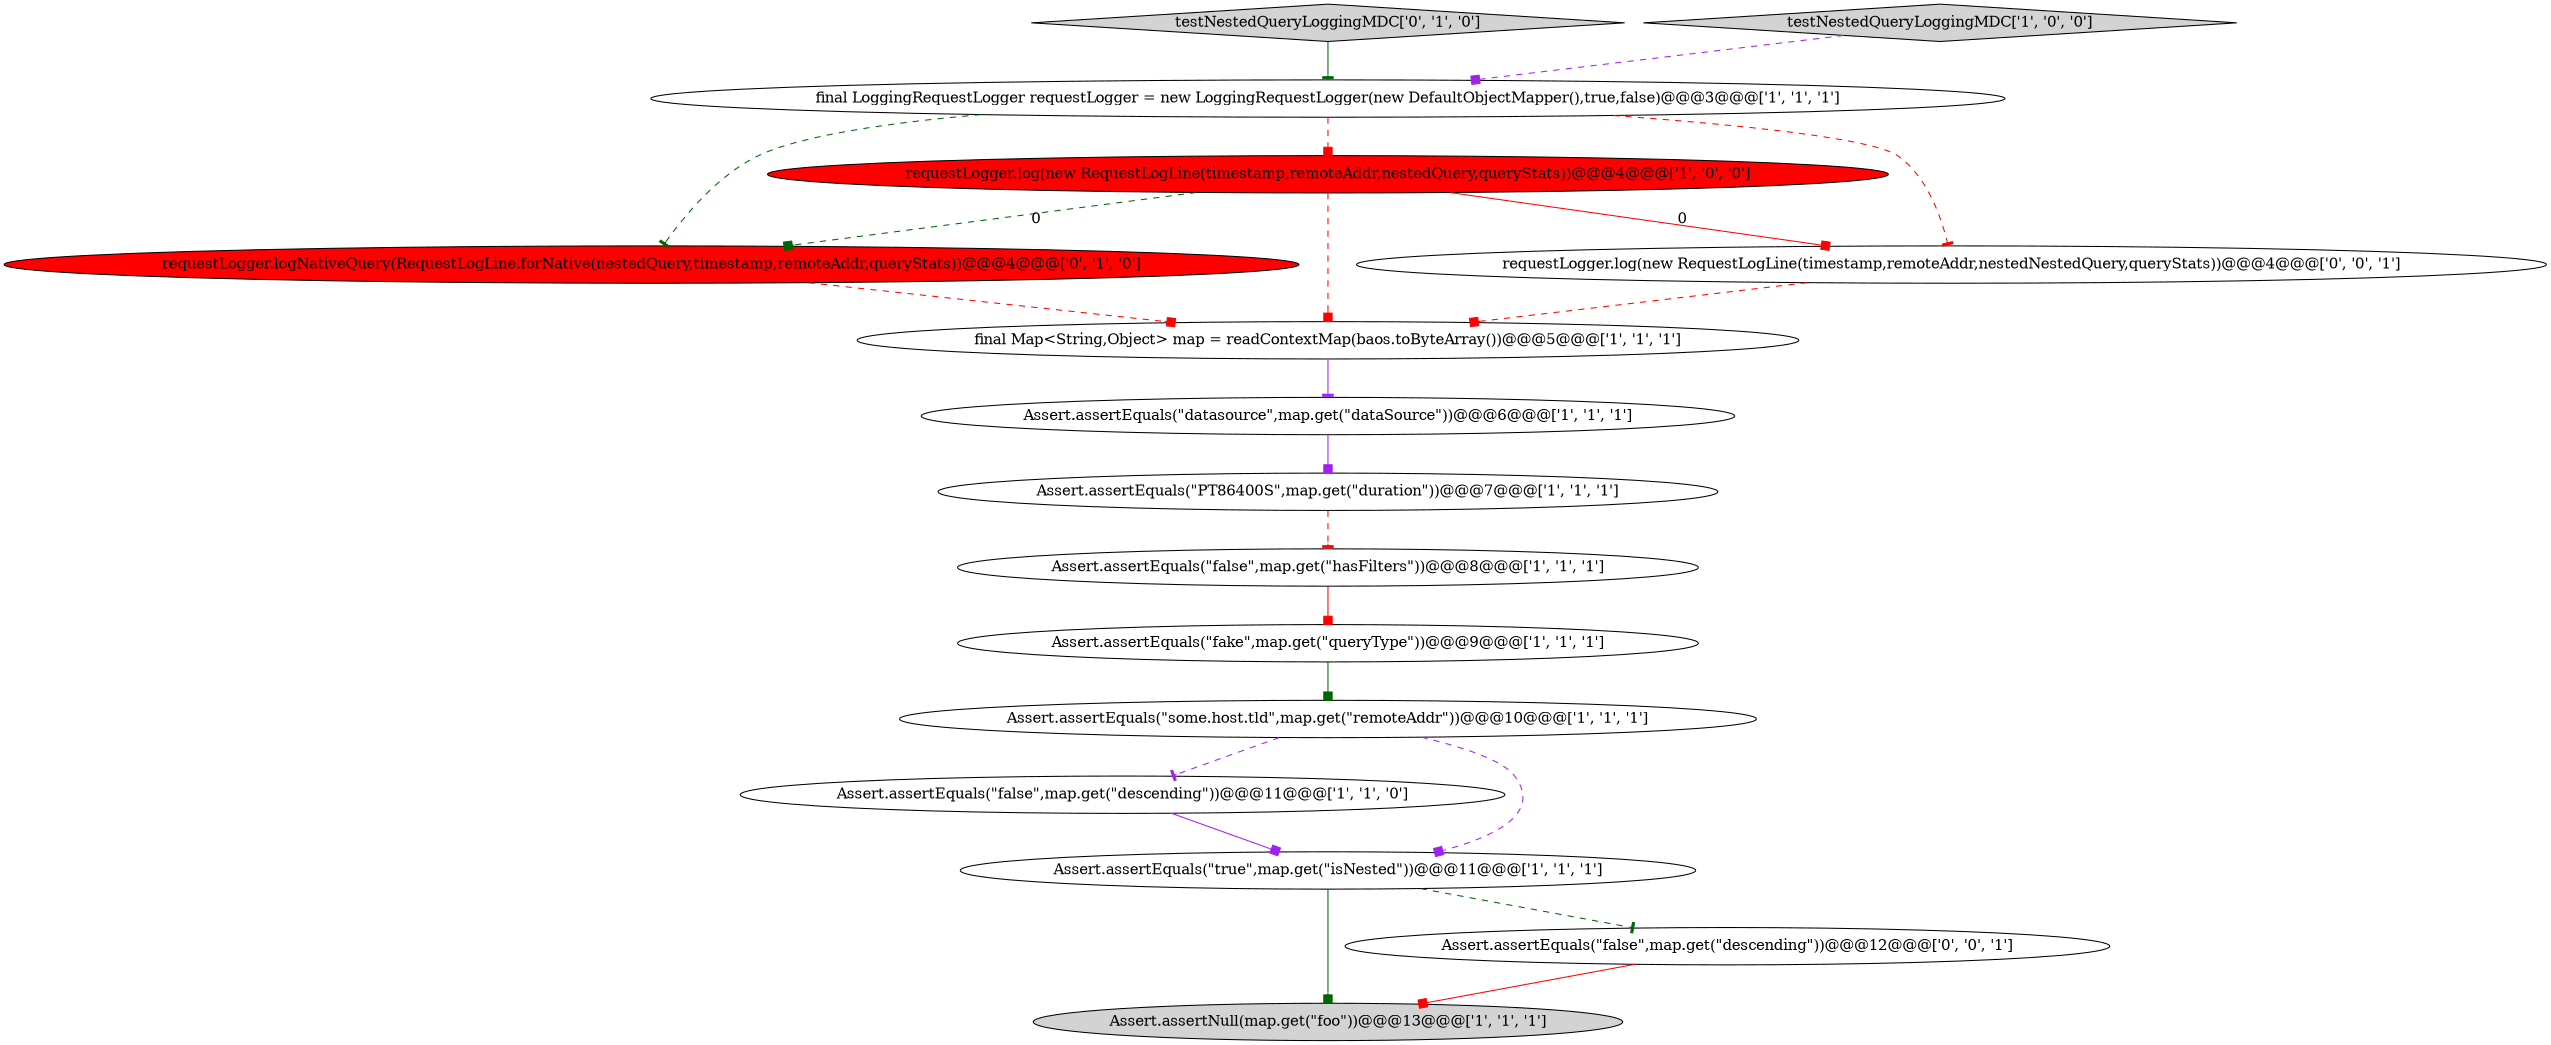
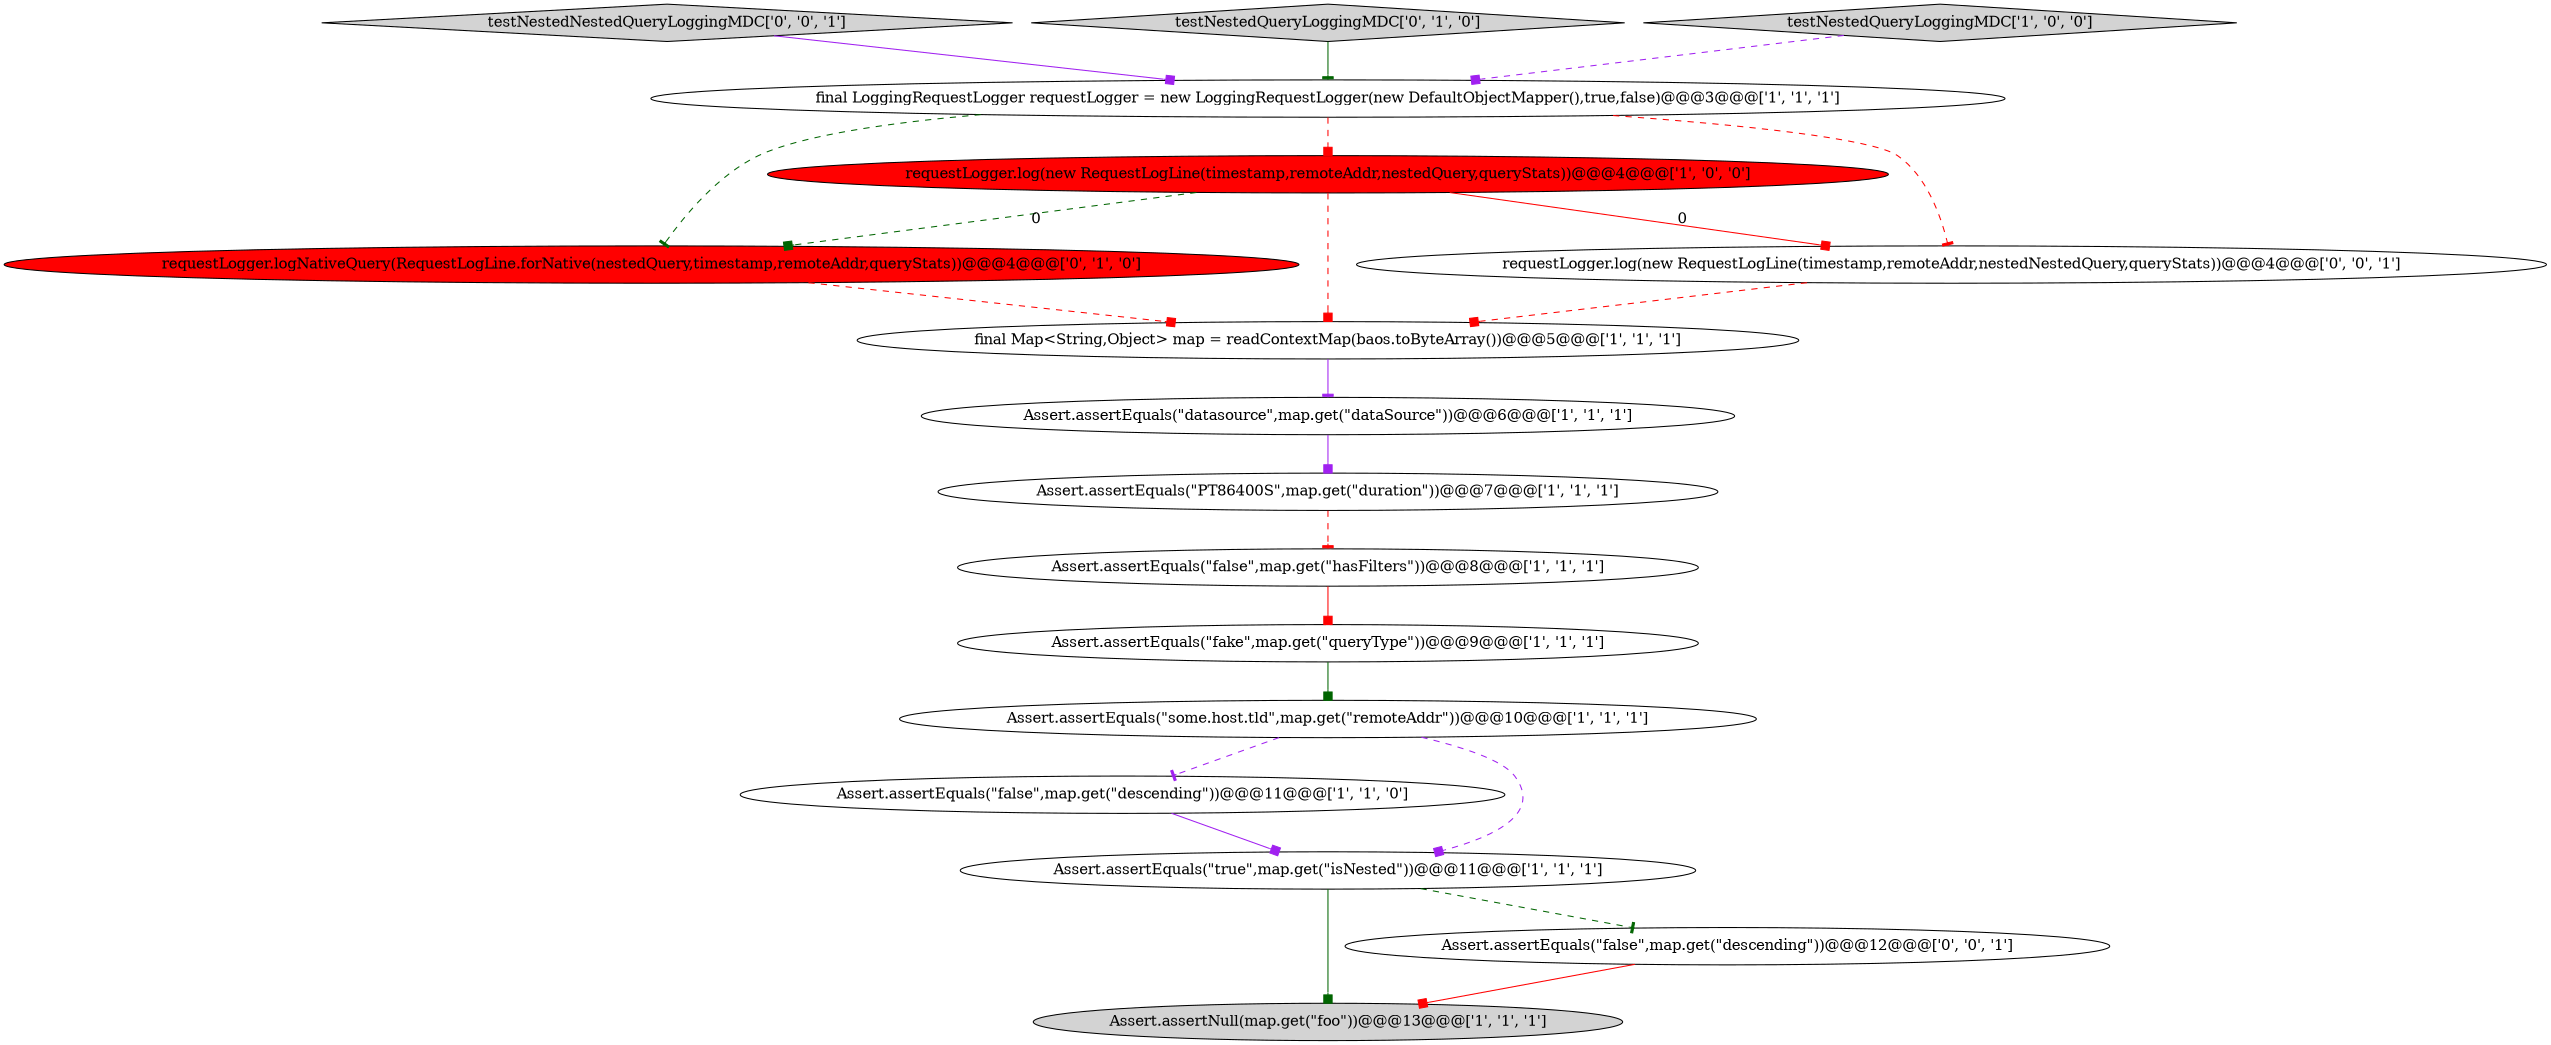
none -> (667, 23)
